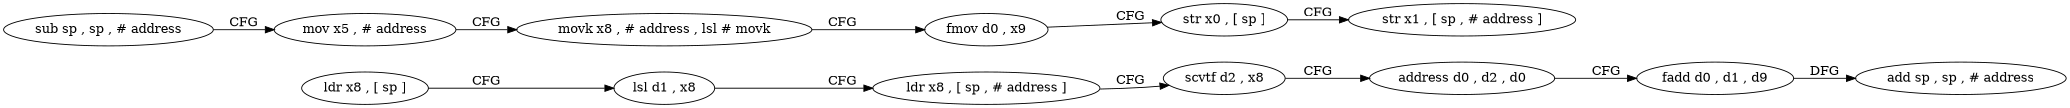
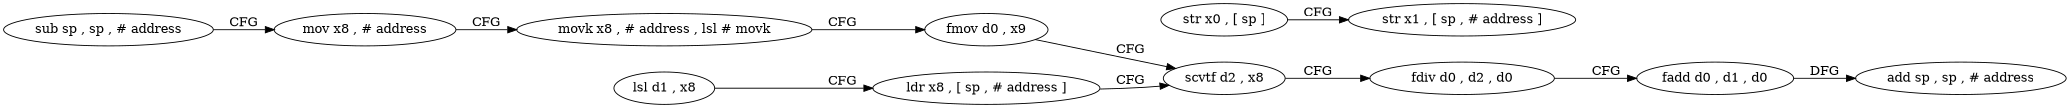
(1100, 25) -> (1101, 53)
(365, 30) -> (365, 30)
(1462, 78) -> (1462, 78)
(1715, 78) -> (1715, 78)
(365, 88) -> none
